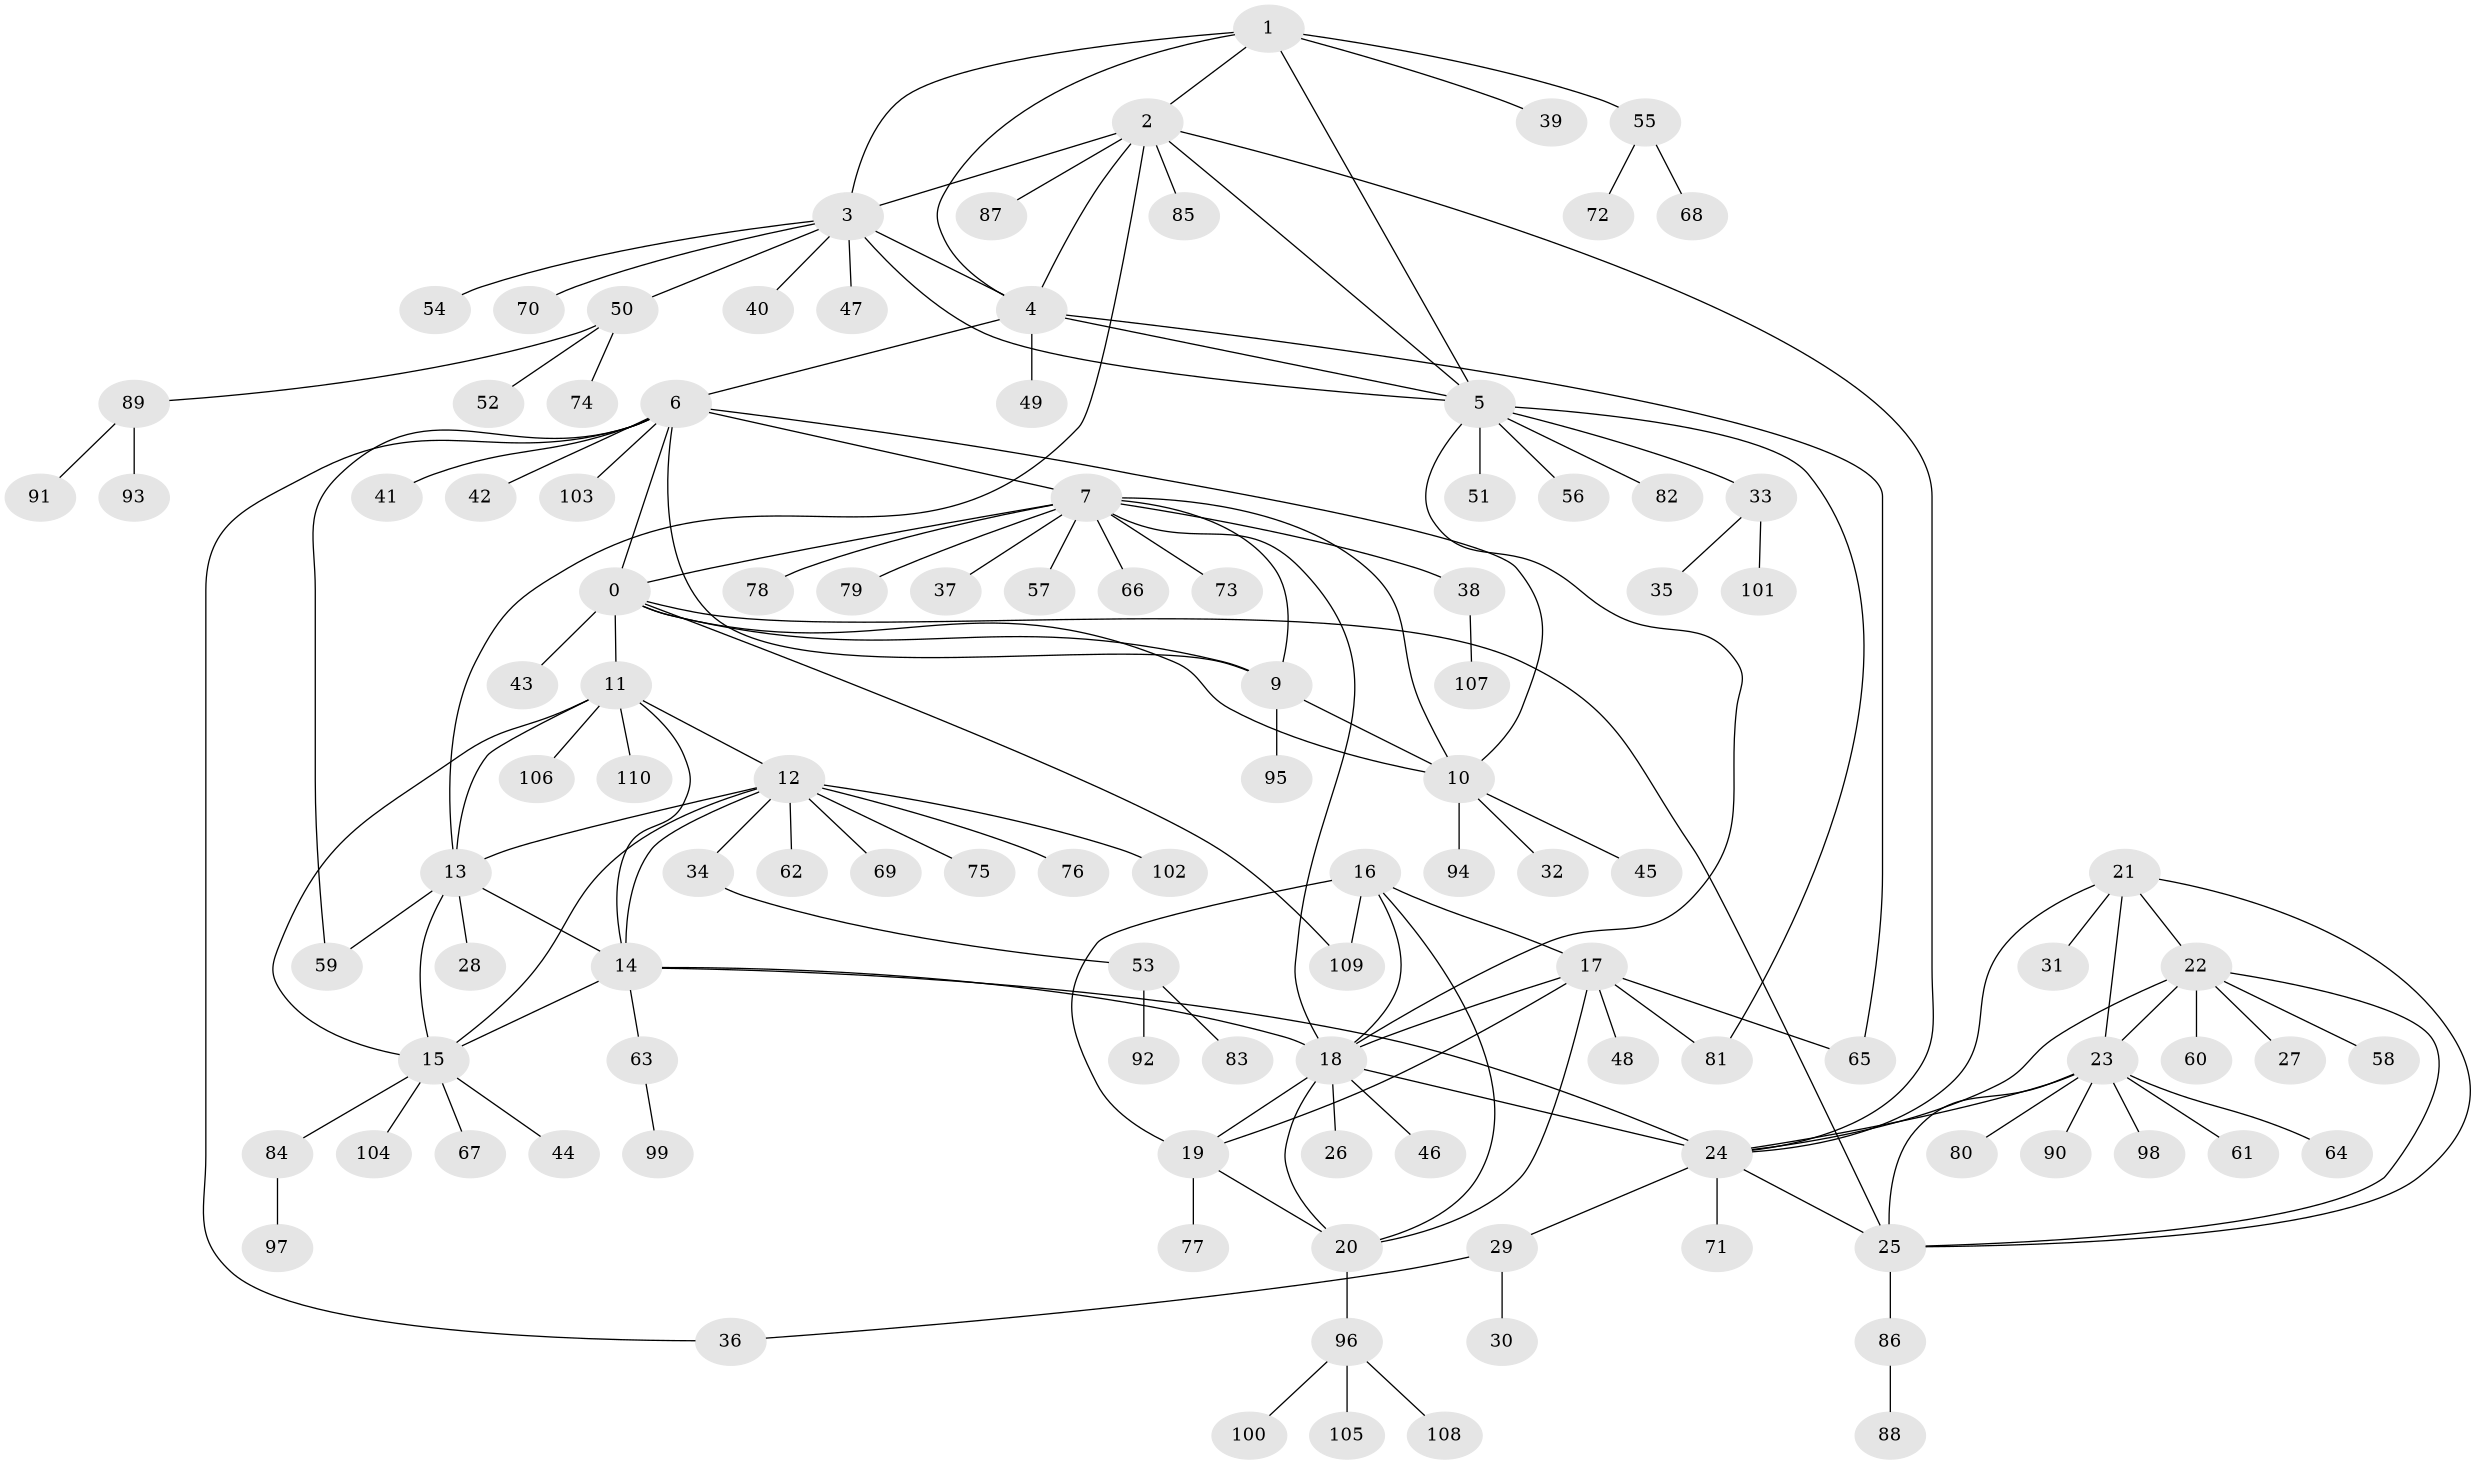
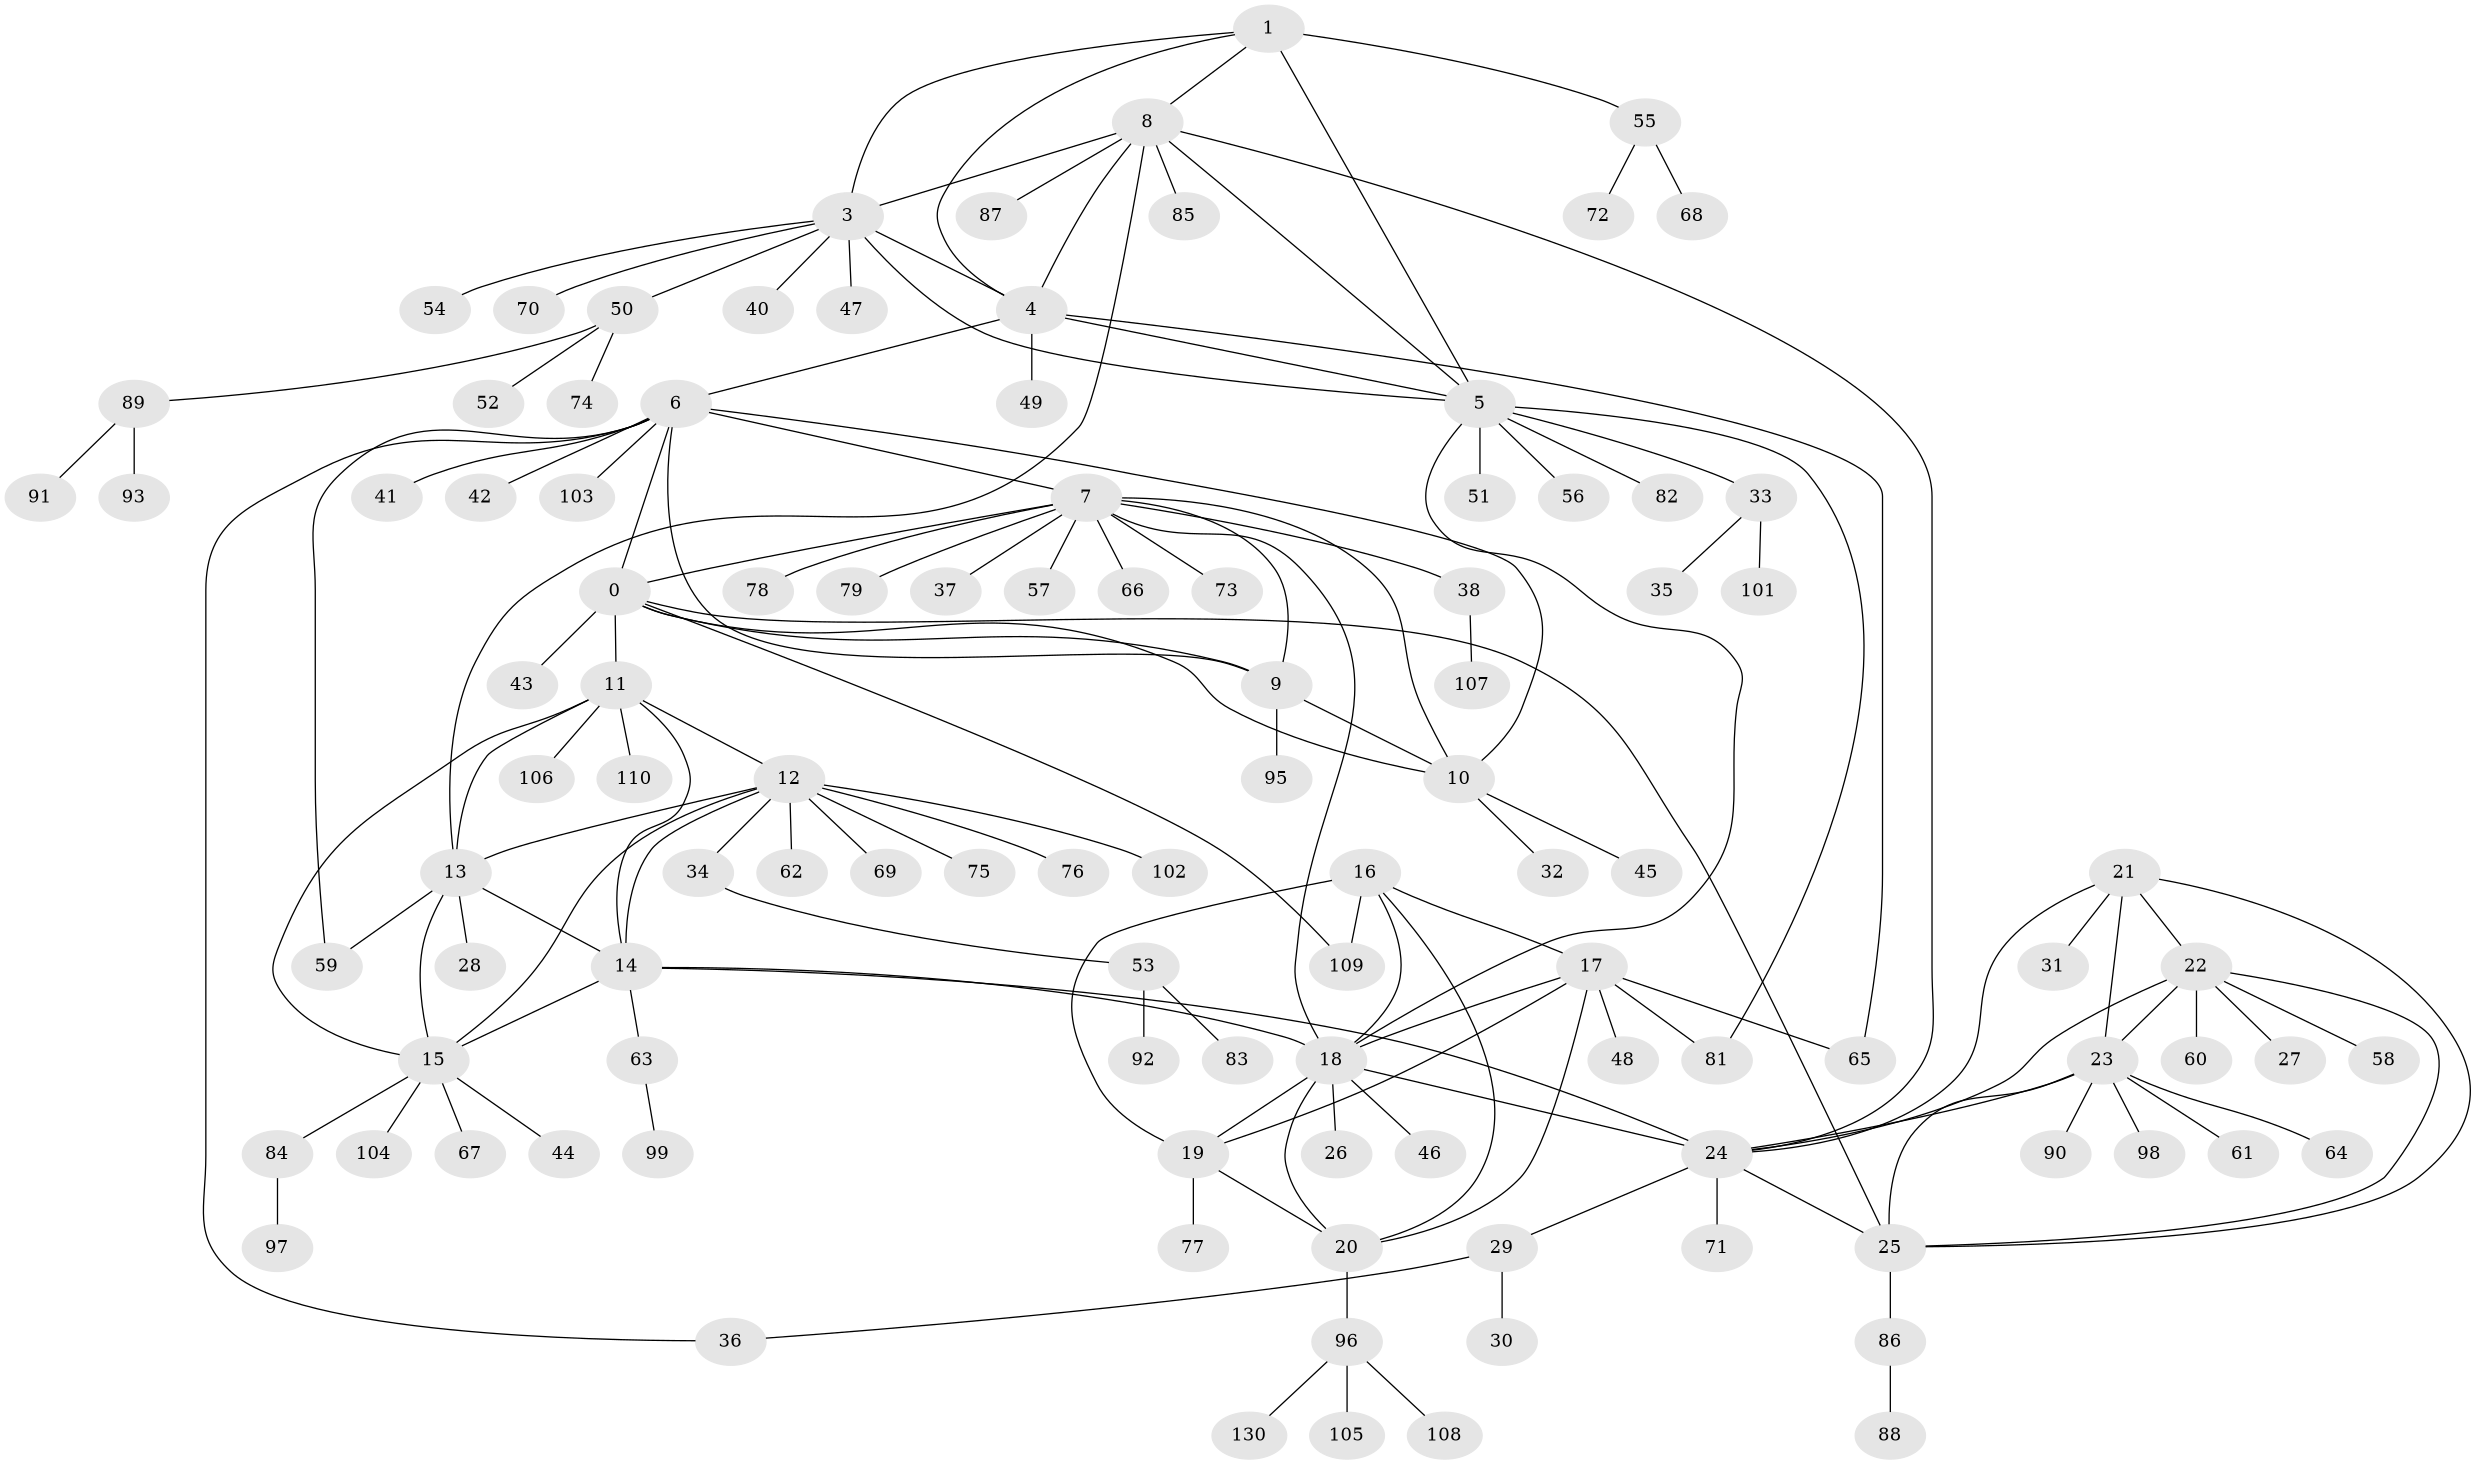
(1148, 122) -> (1148, 122)
(1552, 122) -> none
(1459, 873) -> none
(1962, 1154) -> none
(1249, 1436) -> (1249, 1436)
